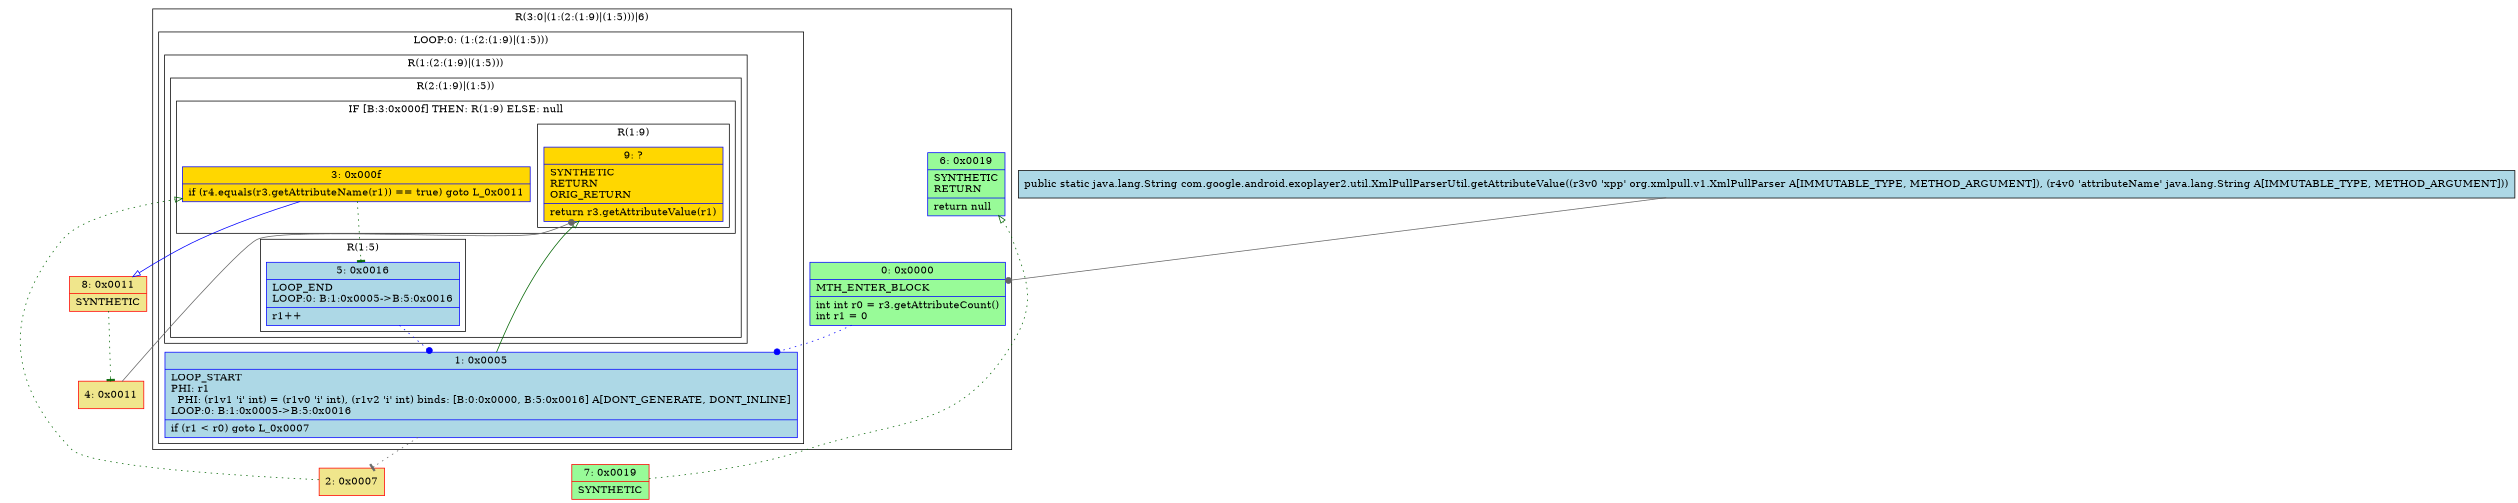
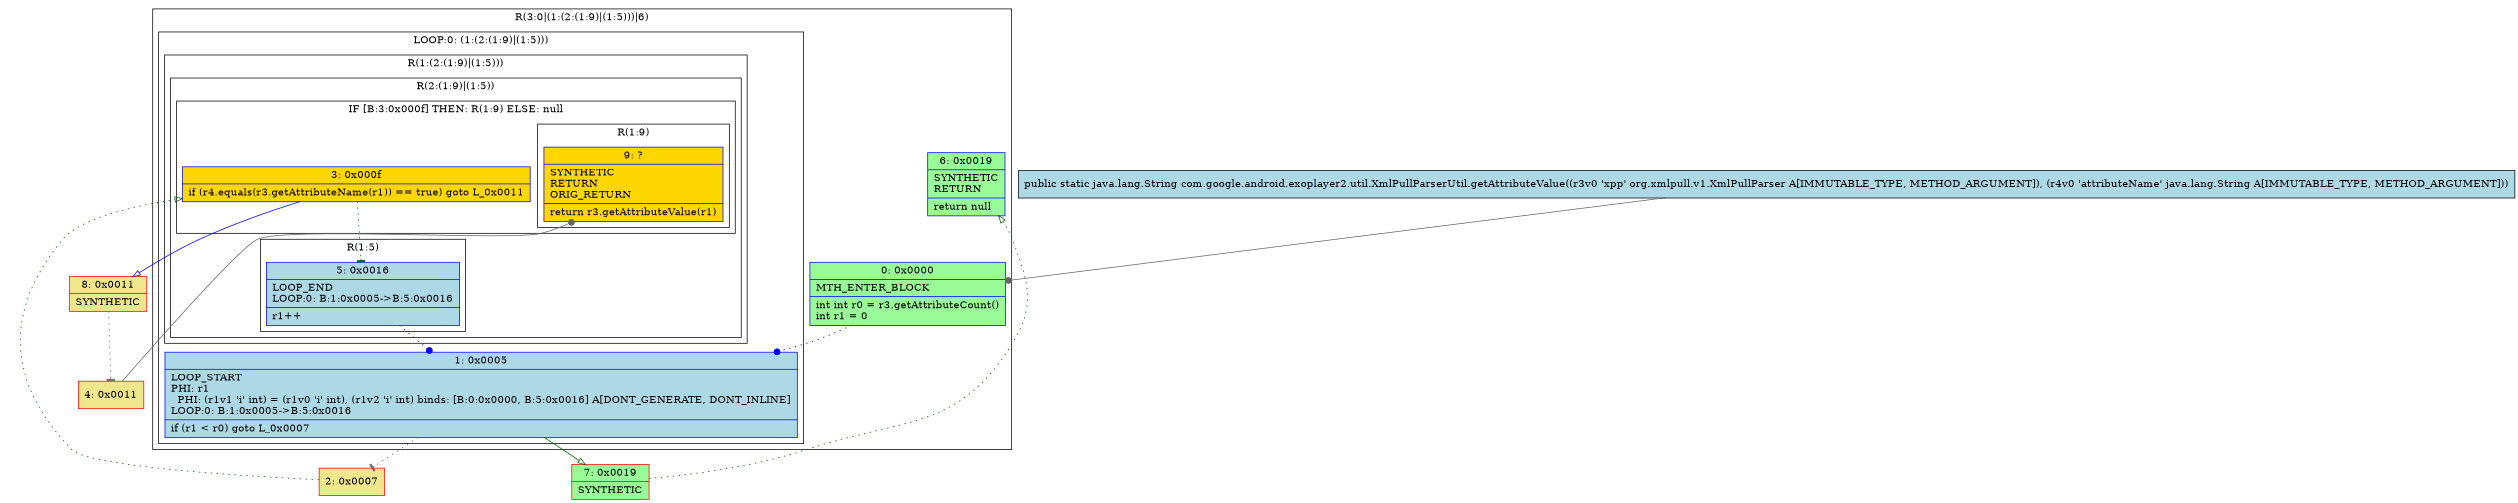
(529, 285) -> (570, 454)
(110, 344) -> (110, 344)
